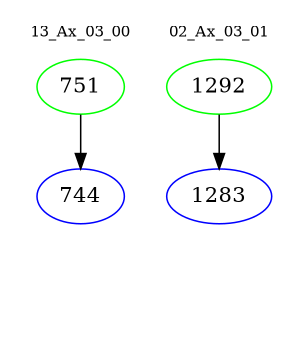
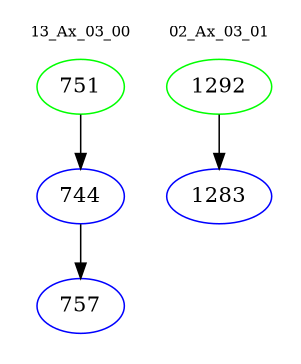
none -> (81, 306)
